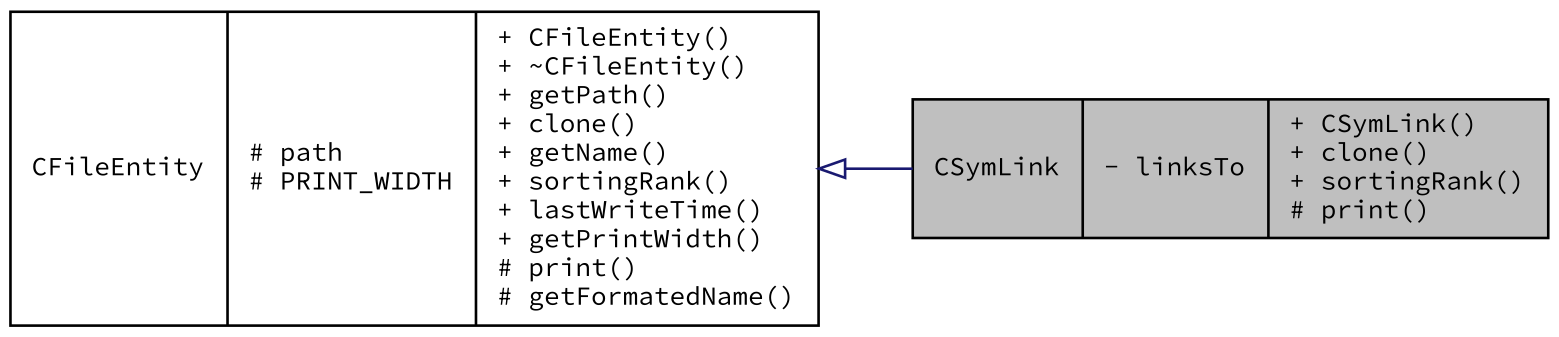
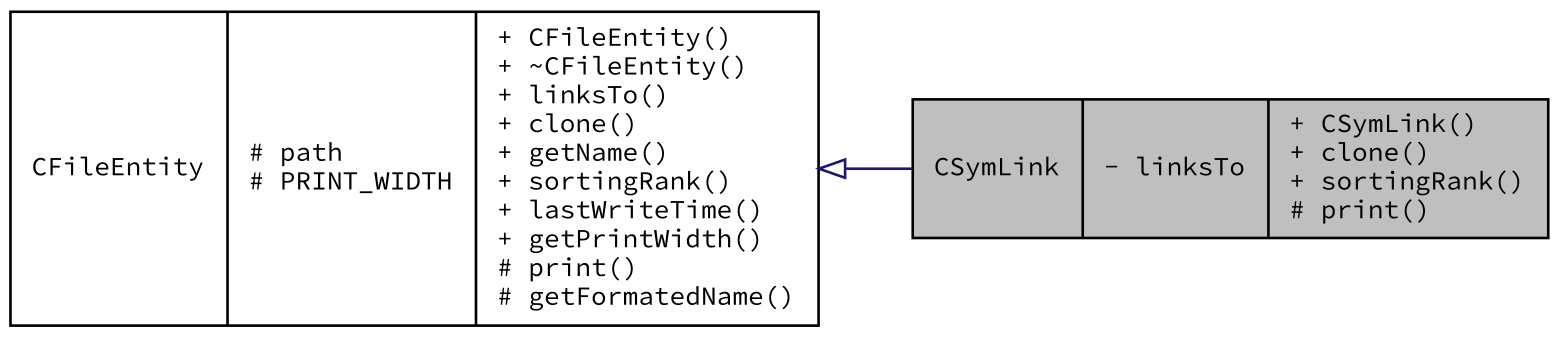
(585, 95) -> (585, 95)
